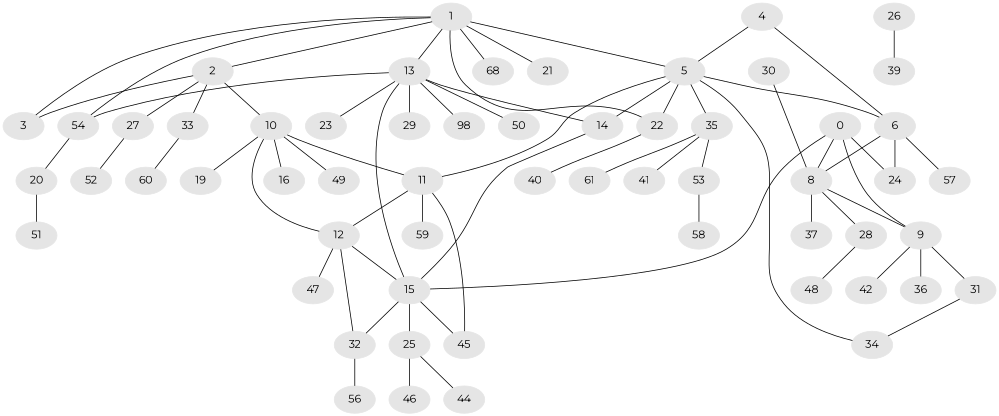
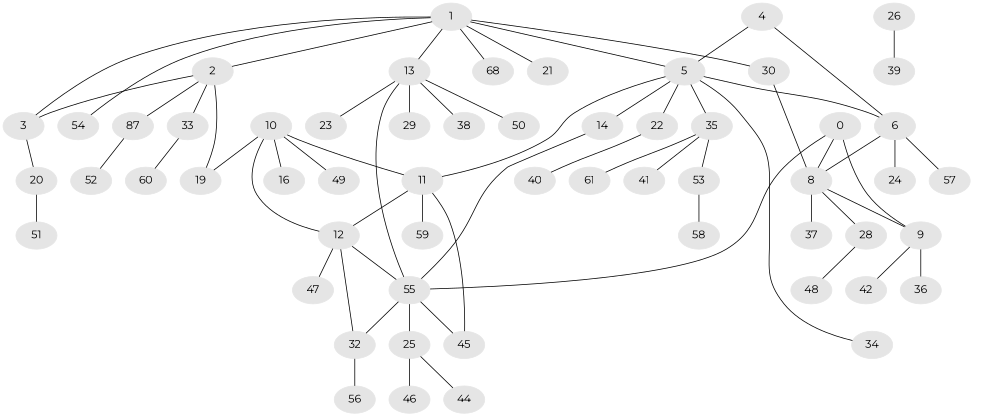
(240, 85) -> none
(242, 99) -> (216, 127)
(504, 102) -> none
(510, 109) -> (611, 40)
(133, 126) -> (133, 126)
(464, 126) -> (464, 126)
(57, 153) -> (30, 153)
(868, 153) -> none
(409, 290) -> (409, 290)
(975, 290) -> none
